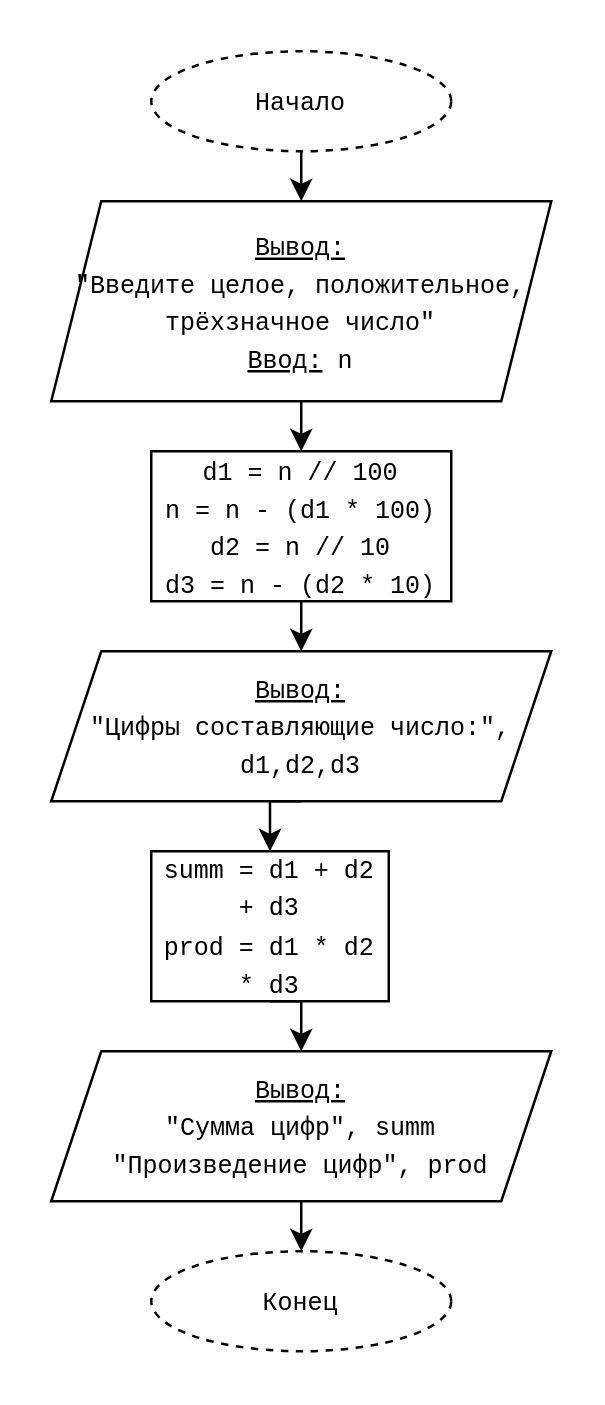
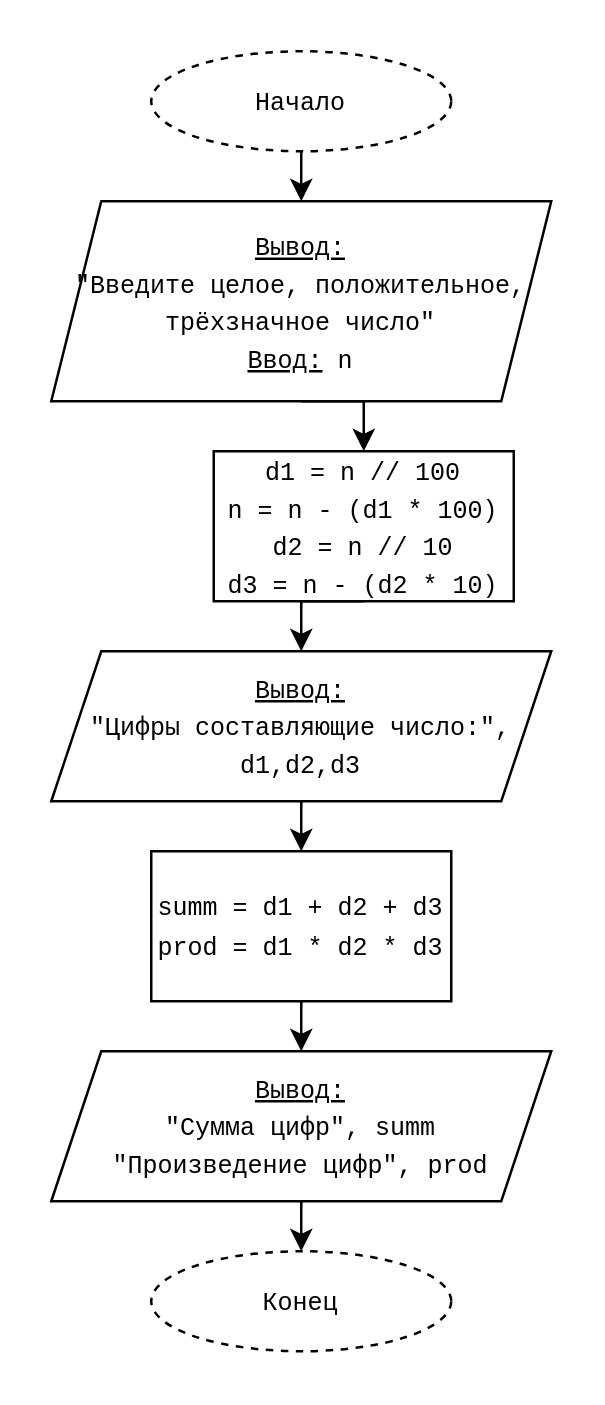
(301, 526) -> (364, 526)
(270, 926) -> (301, 926)
